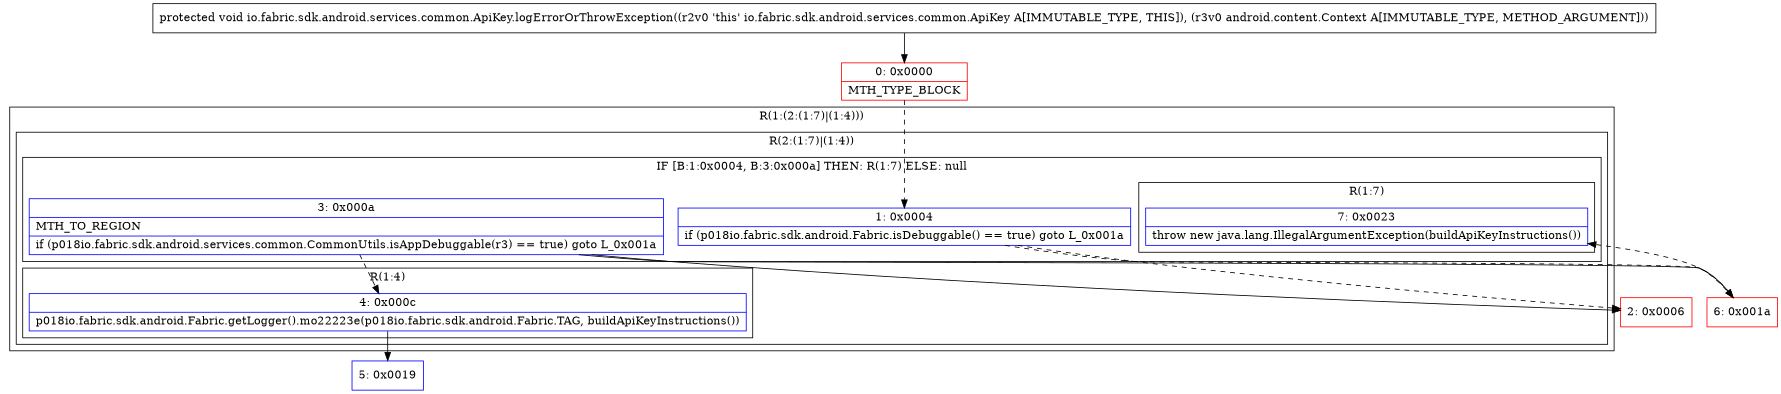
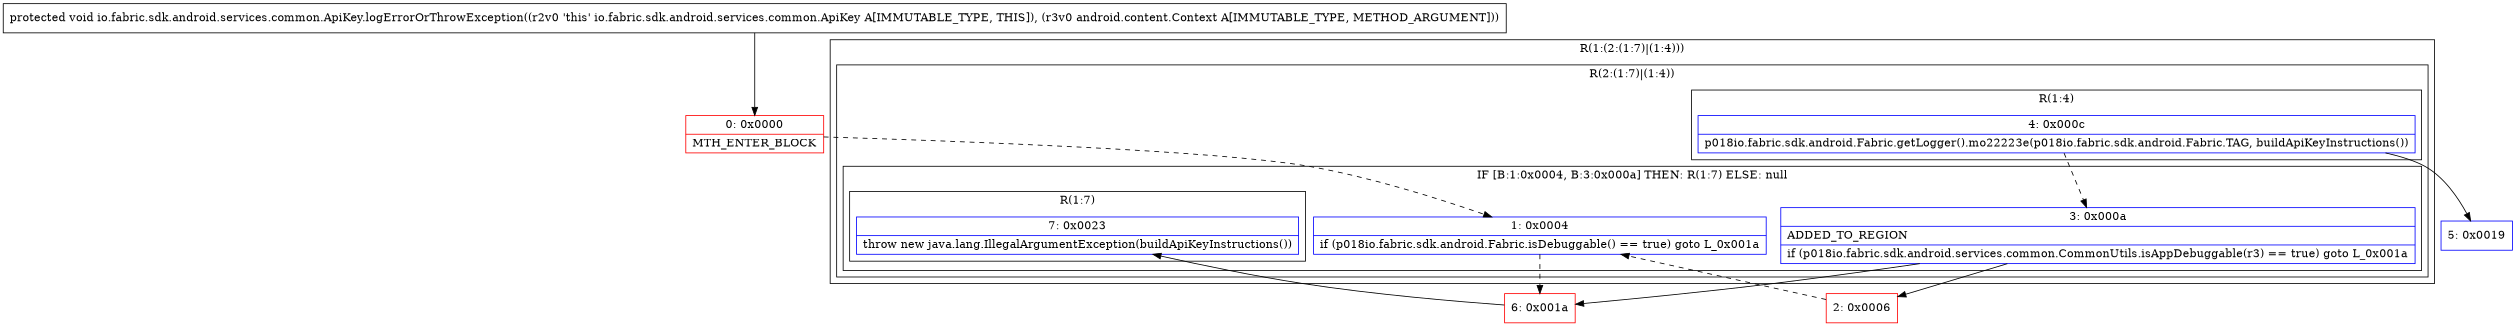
(904, 90) -> (755, 143)
(88, 226) -> (1848, 235)
(1670, 258) -> (1340, 289)
(369, 274) -> (2074, 177)
(1314, 281) -> (1777, 289)
